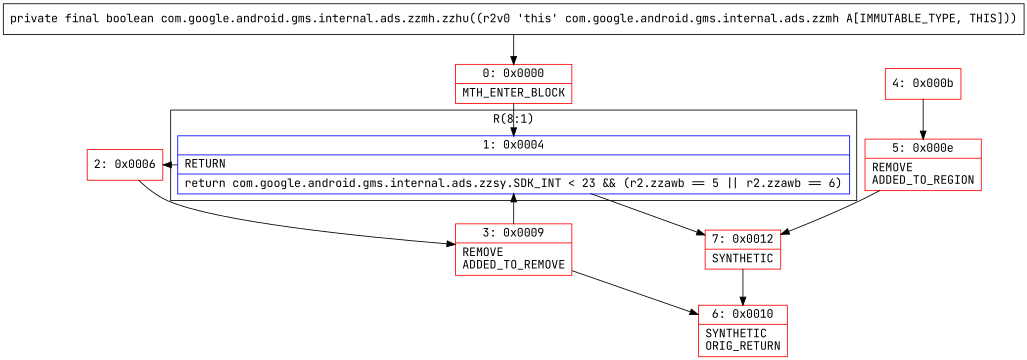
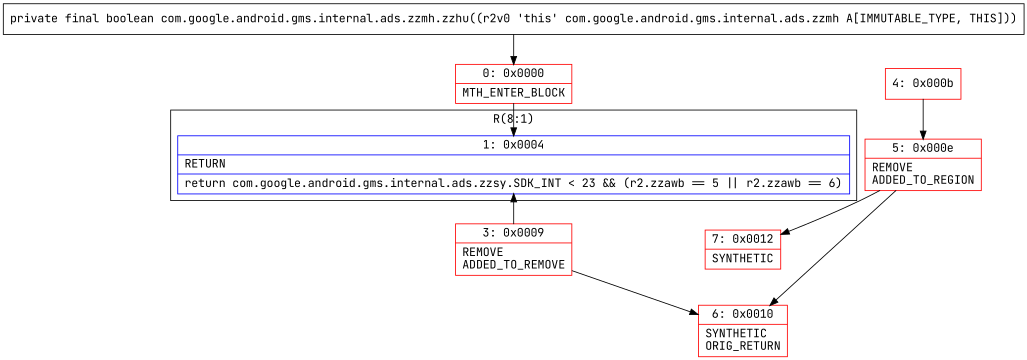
(125, 165) -> none
(644, 213) -> none
(743, 283) -> (836, 245)
